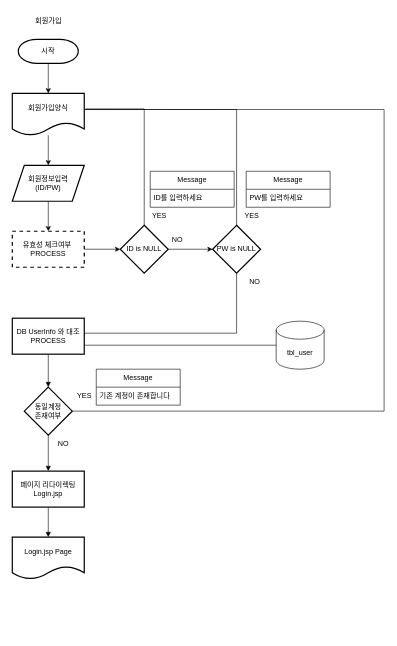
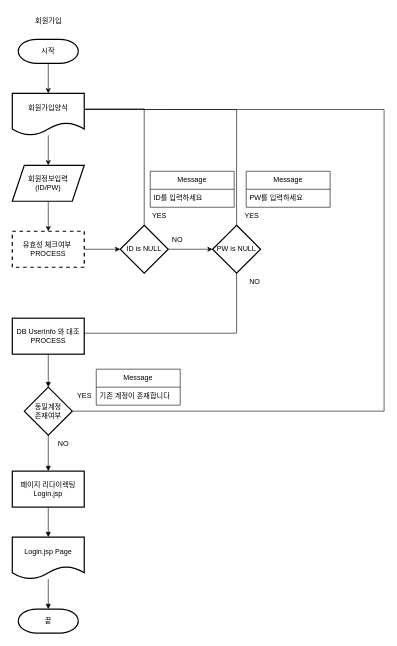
(180, 345) -> none
(300, 345) -> none
none -> (48, 602)
none -> (48, 621)
